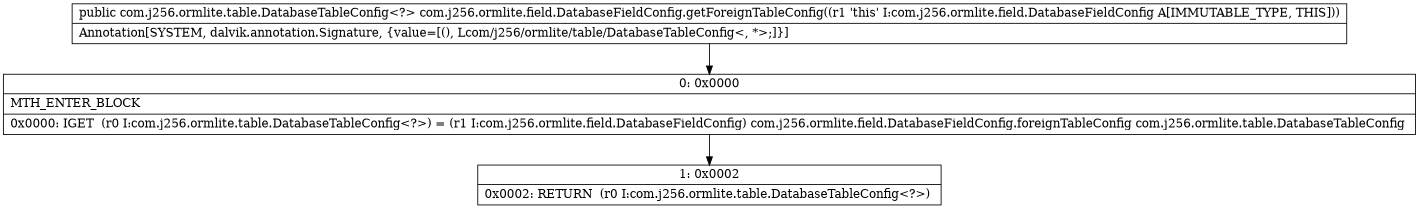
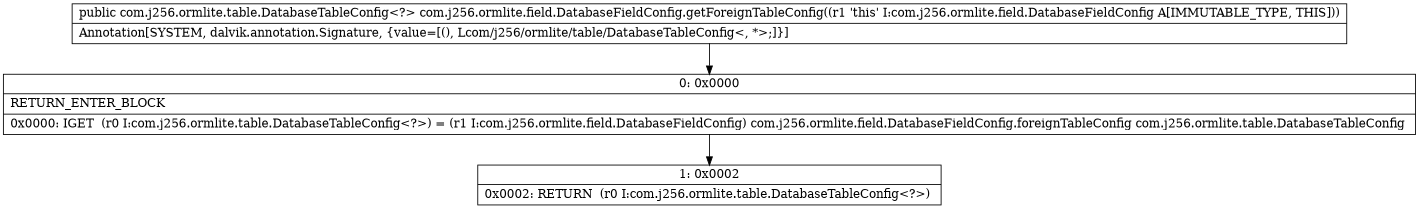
(76, 104) -> (88, 104)
